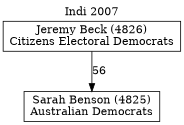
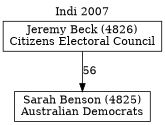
(92, 36) -> (82, 36)
